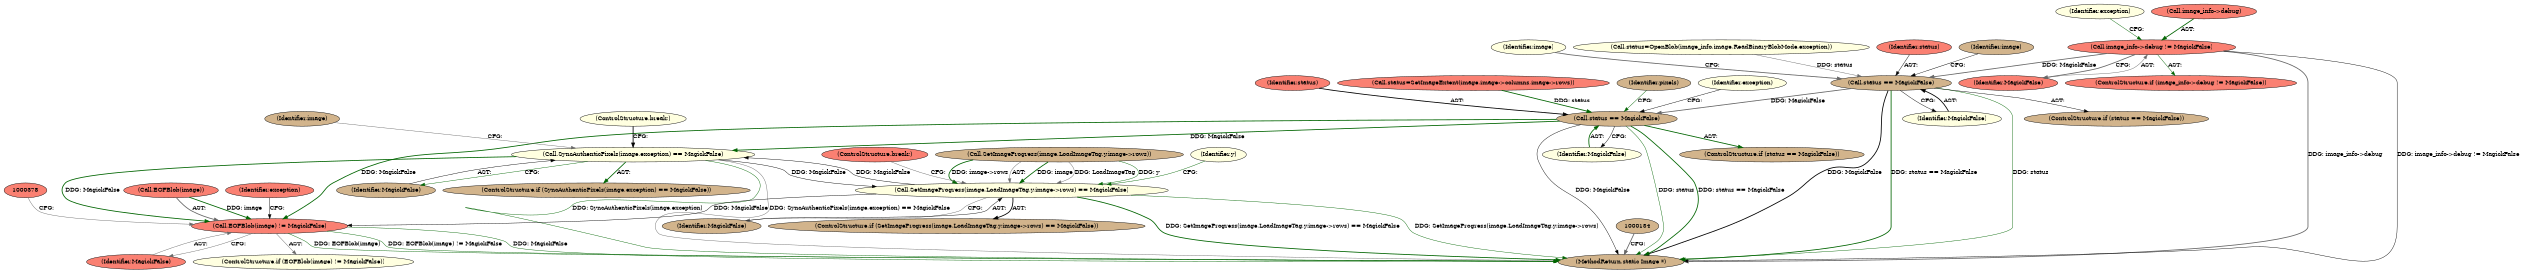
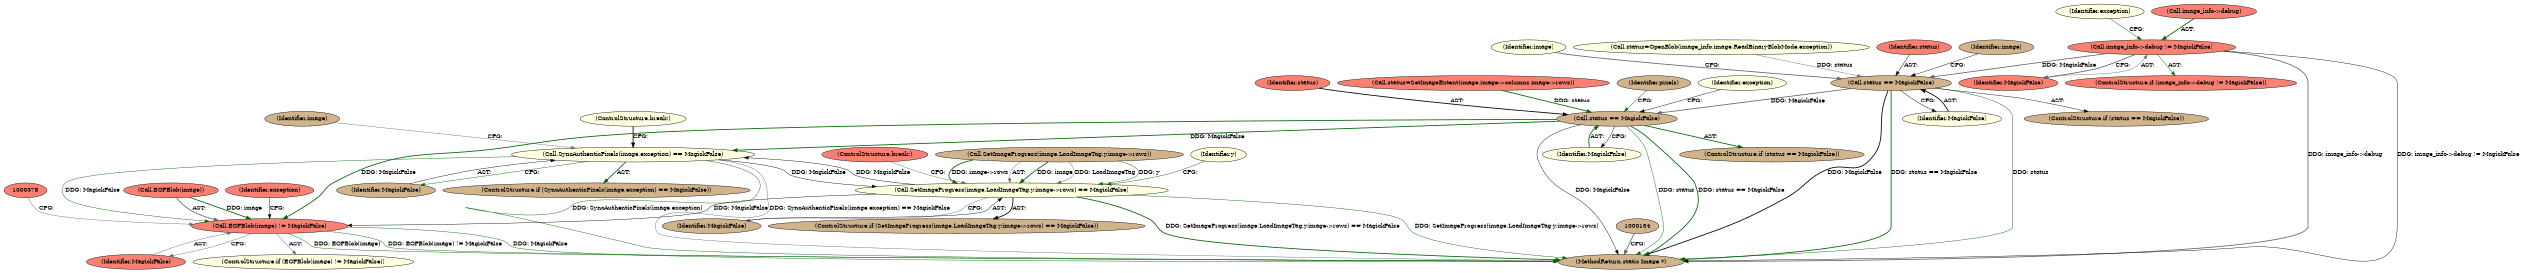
(211, 166) -> (211, 166)
